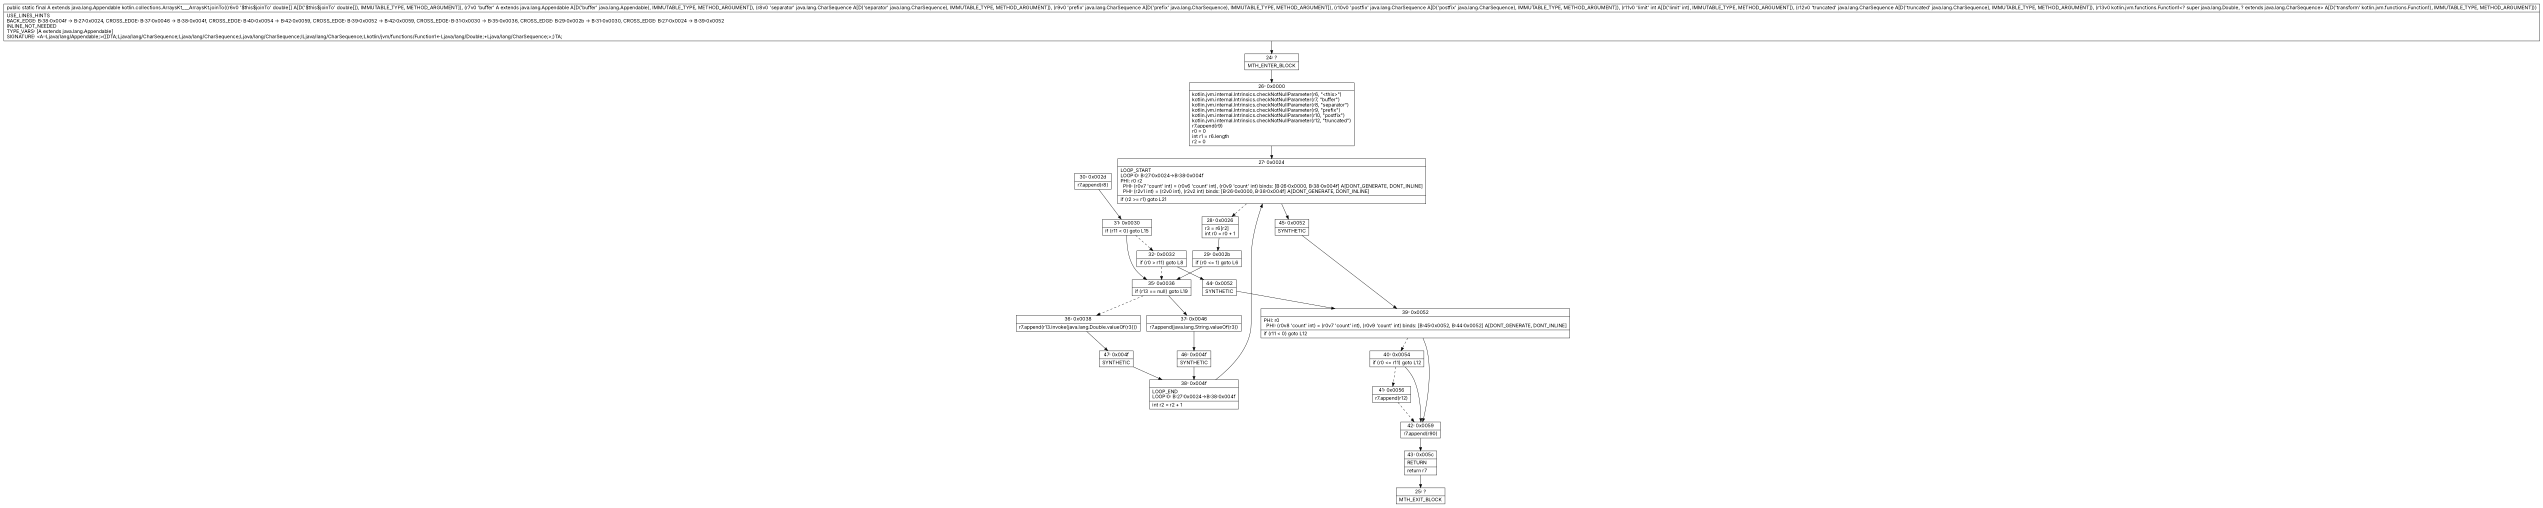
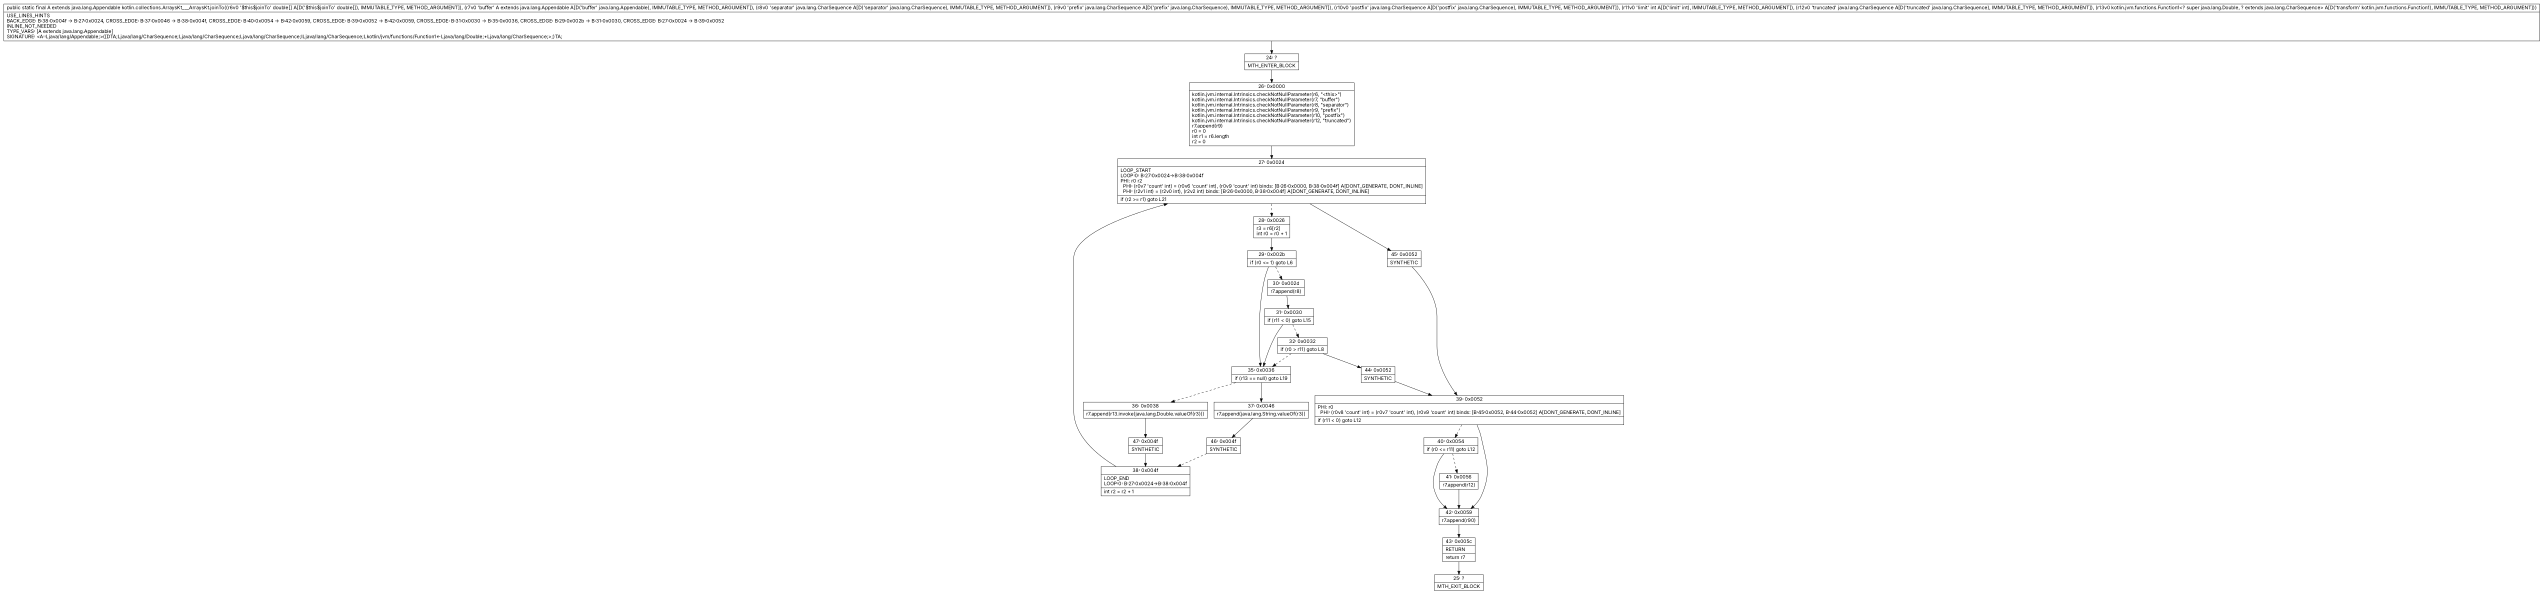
none -> (1278, 272)
(1194, 372) -> (1194, 459)
(1405, 411) -> (1459, 497)
